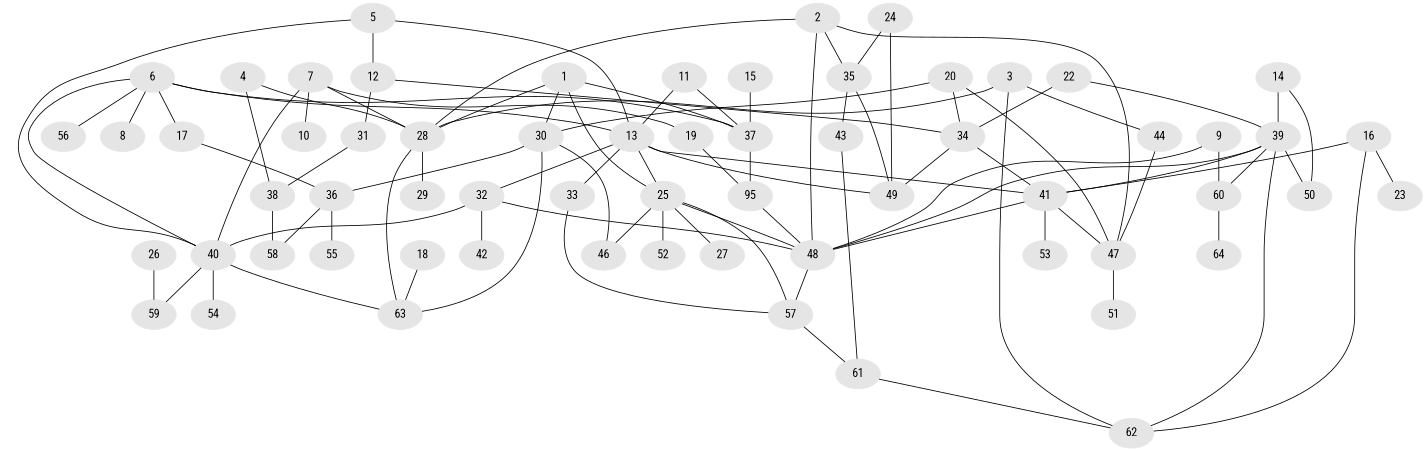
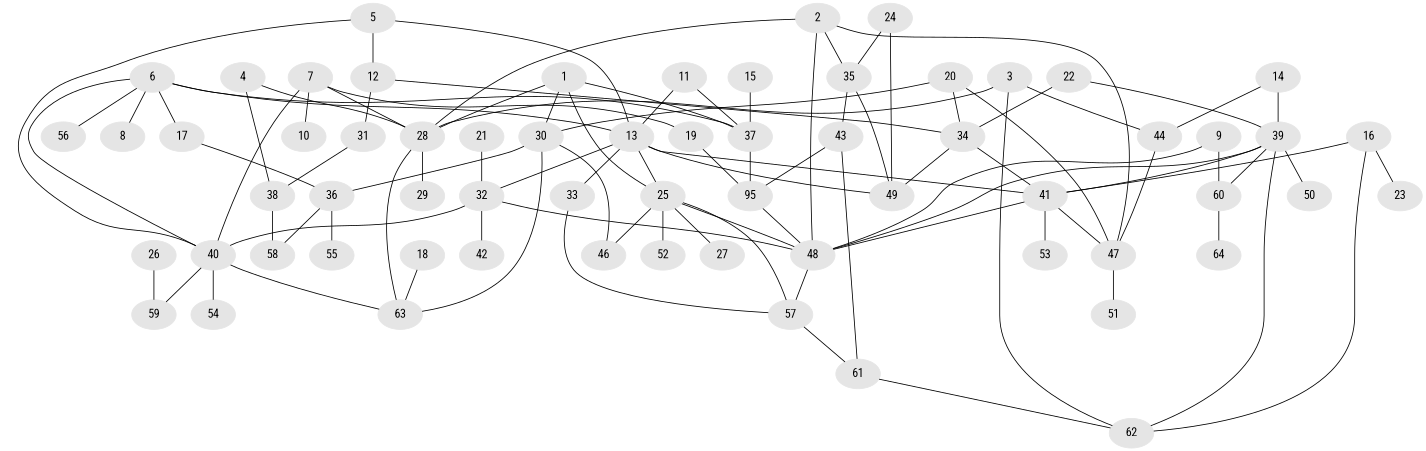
(1310, 133) -> (1219, 107)
none -> (482, 137)
none -> (803, 162)
